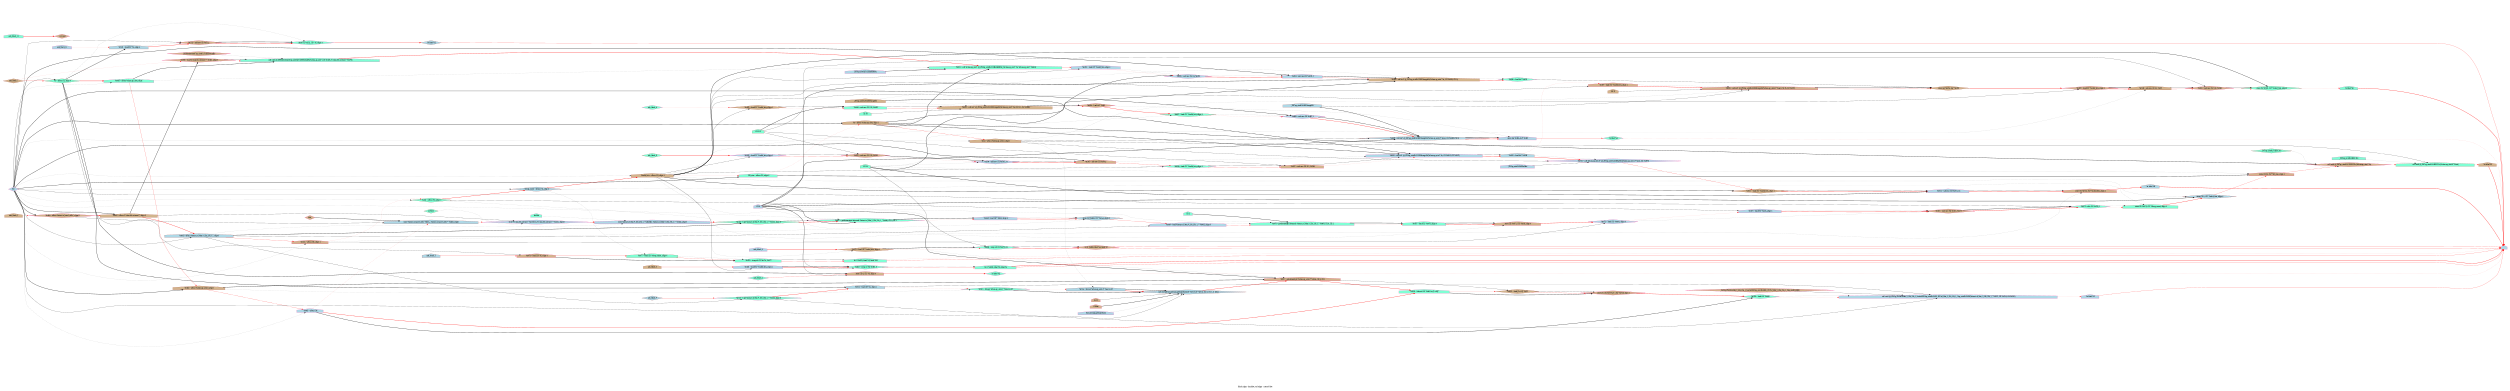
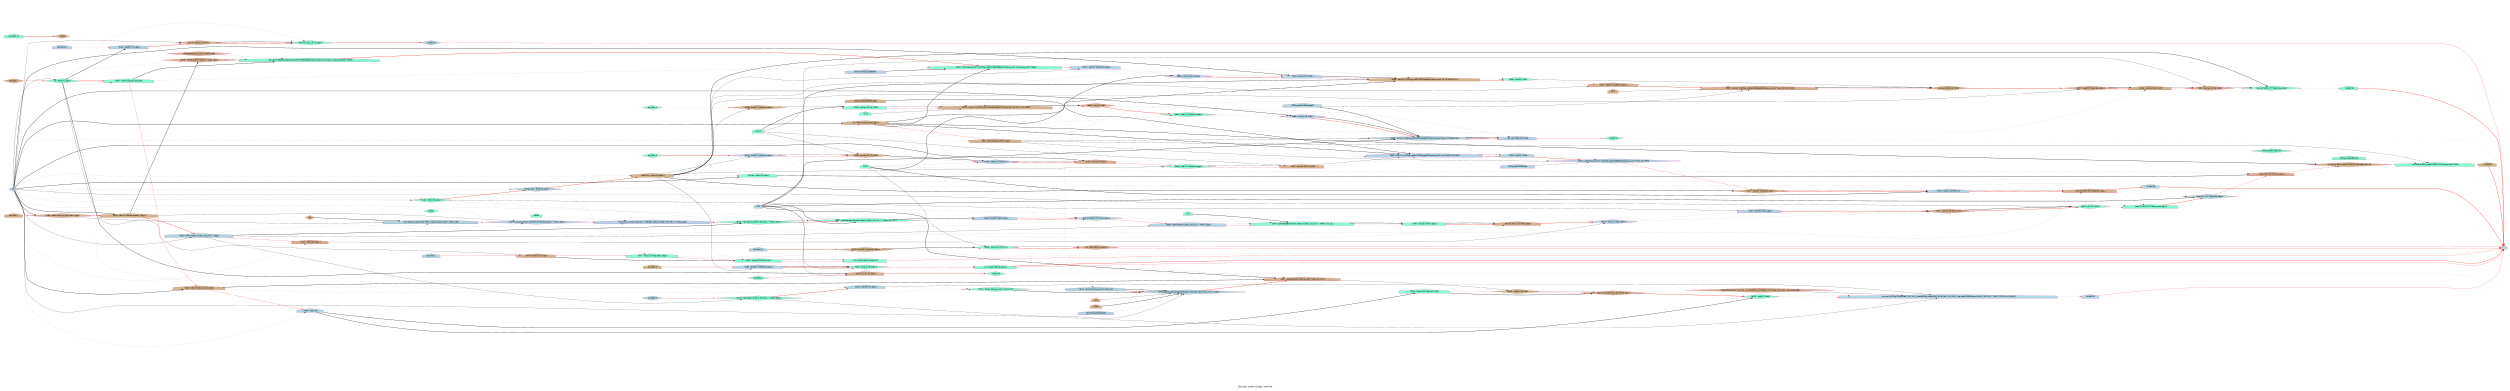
(1542, 98) -> (1561, 82)
(1365, 285) -> none
(379, 288) -> (379, 288)
(869, 328) -> (869, 328)
